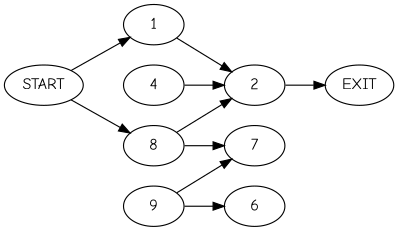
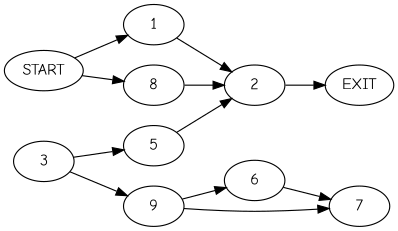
(154, 85) -> (154, 146)
(199, 146) -> (301, 192)
none -> (44, 161)
